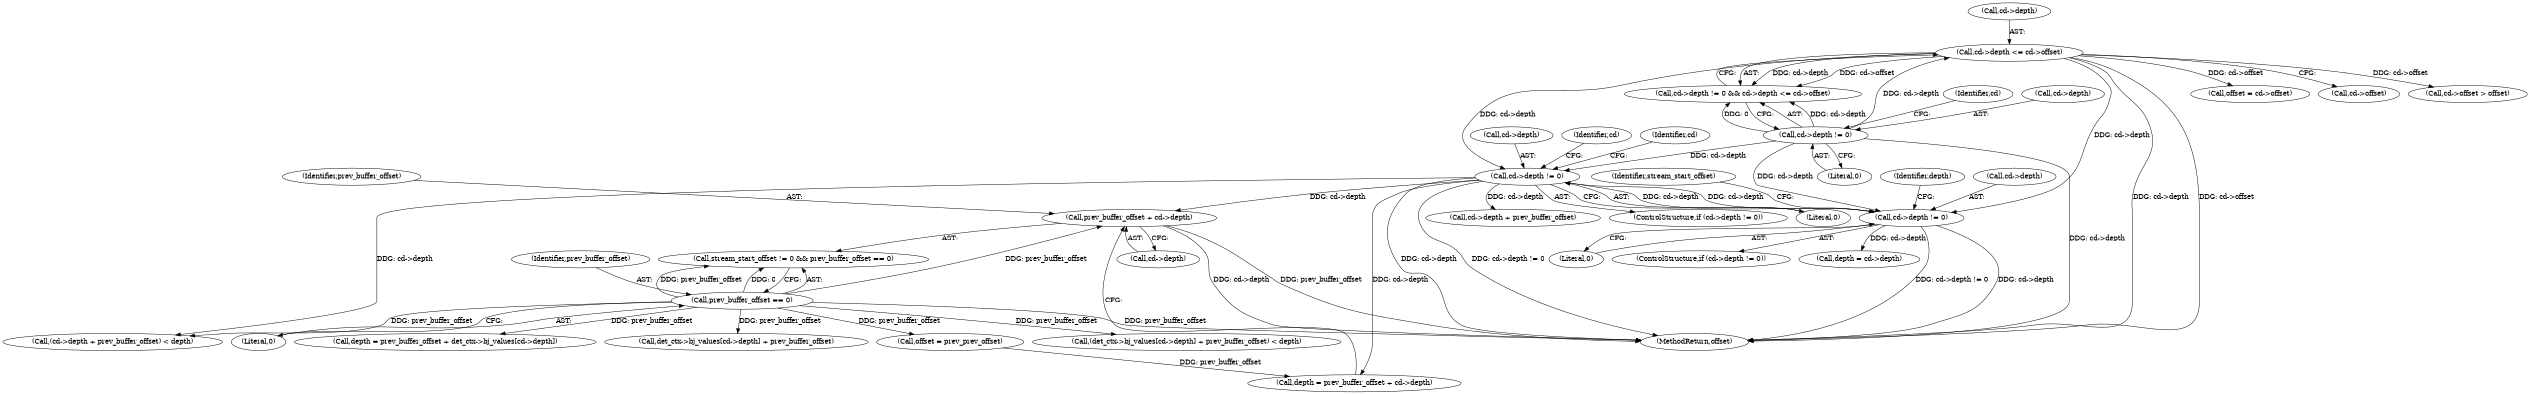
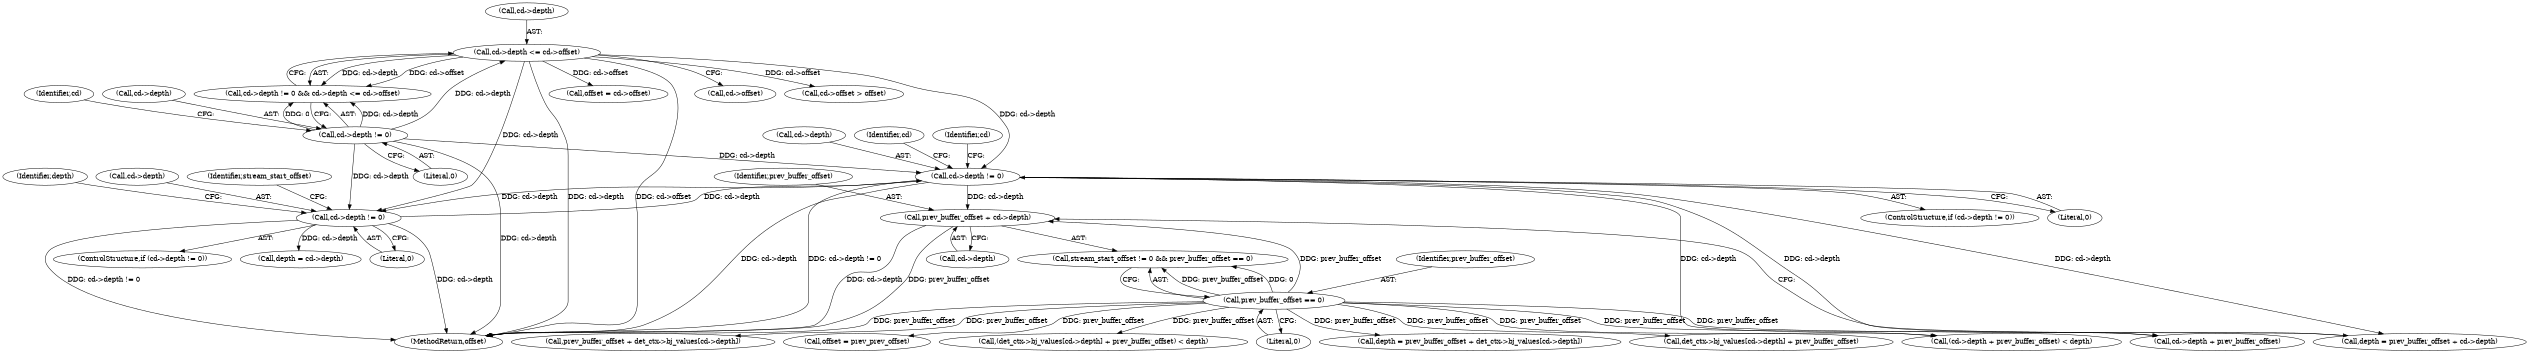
none -> (1686, 329)
none -> (643, 342)
(1144, 362) -> (1693, 323)
